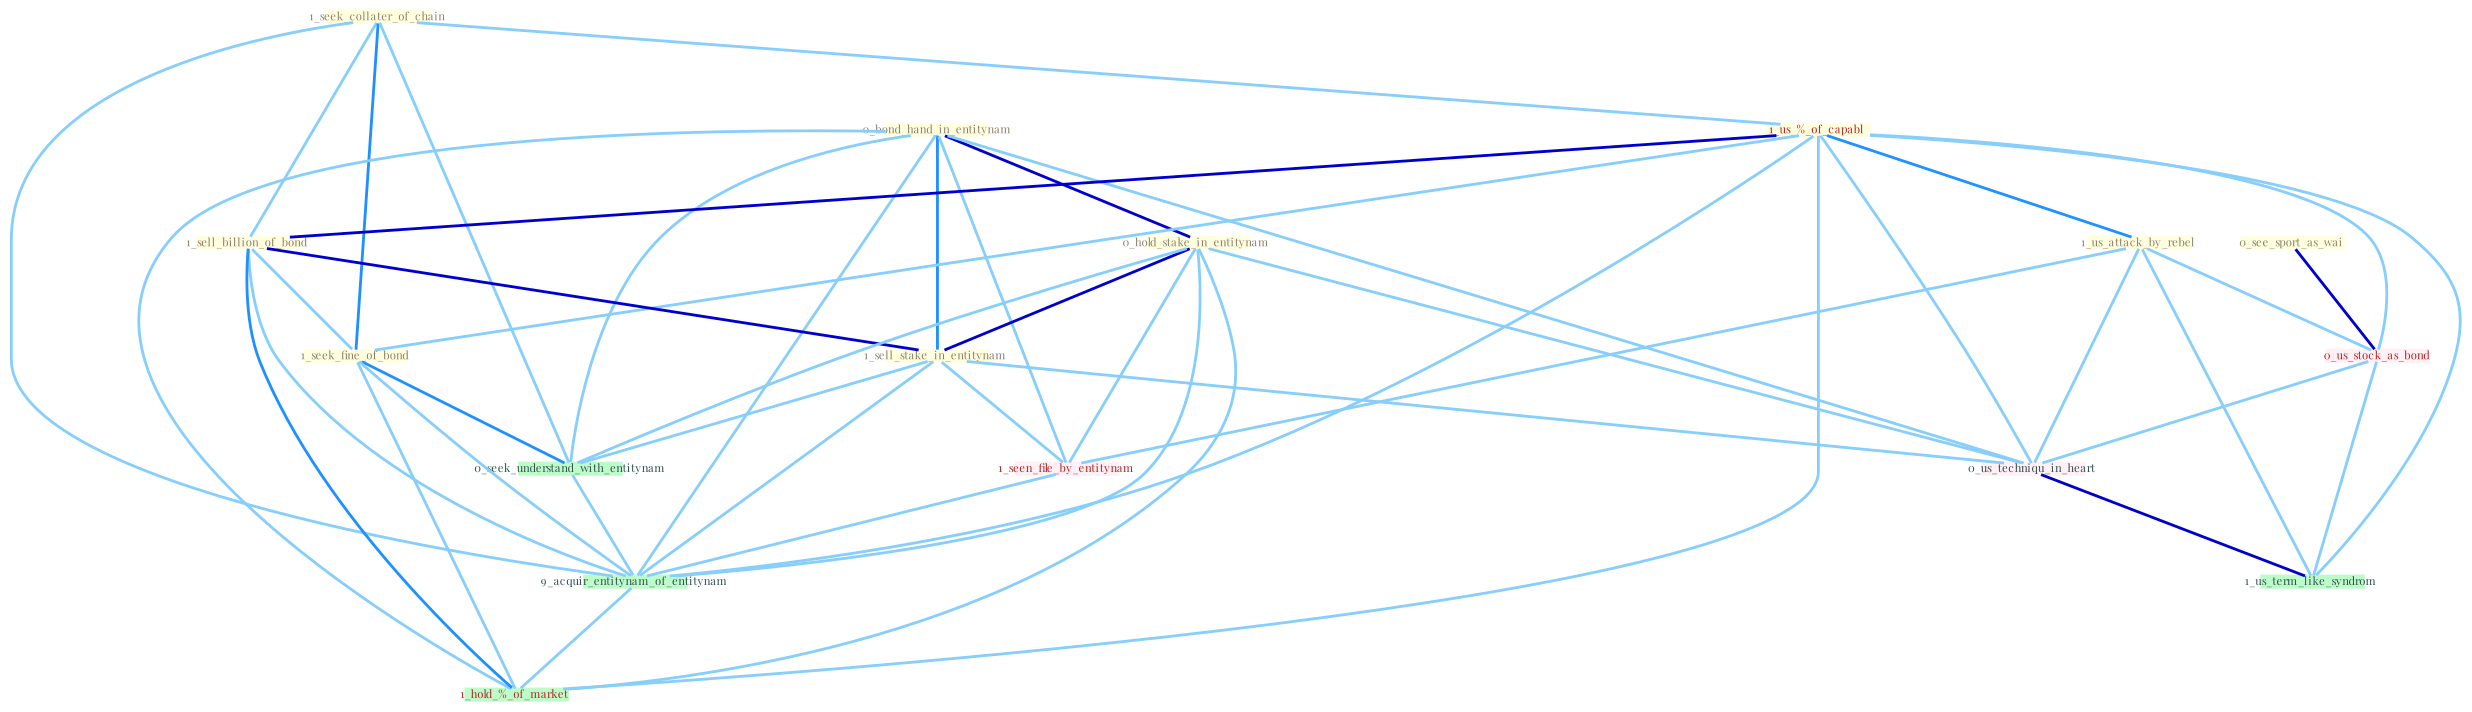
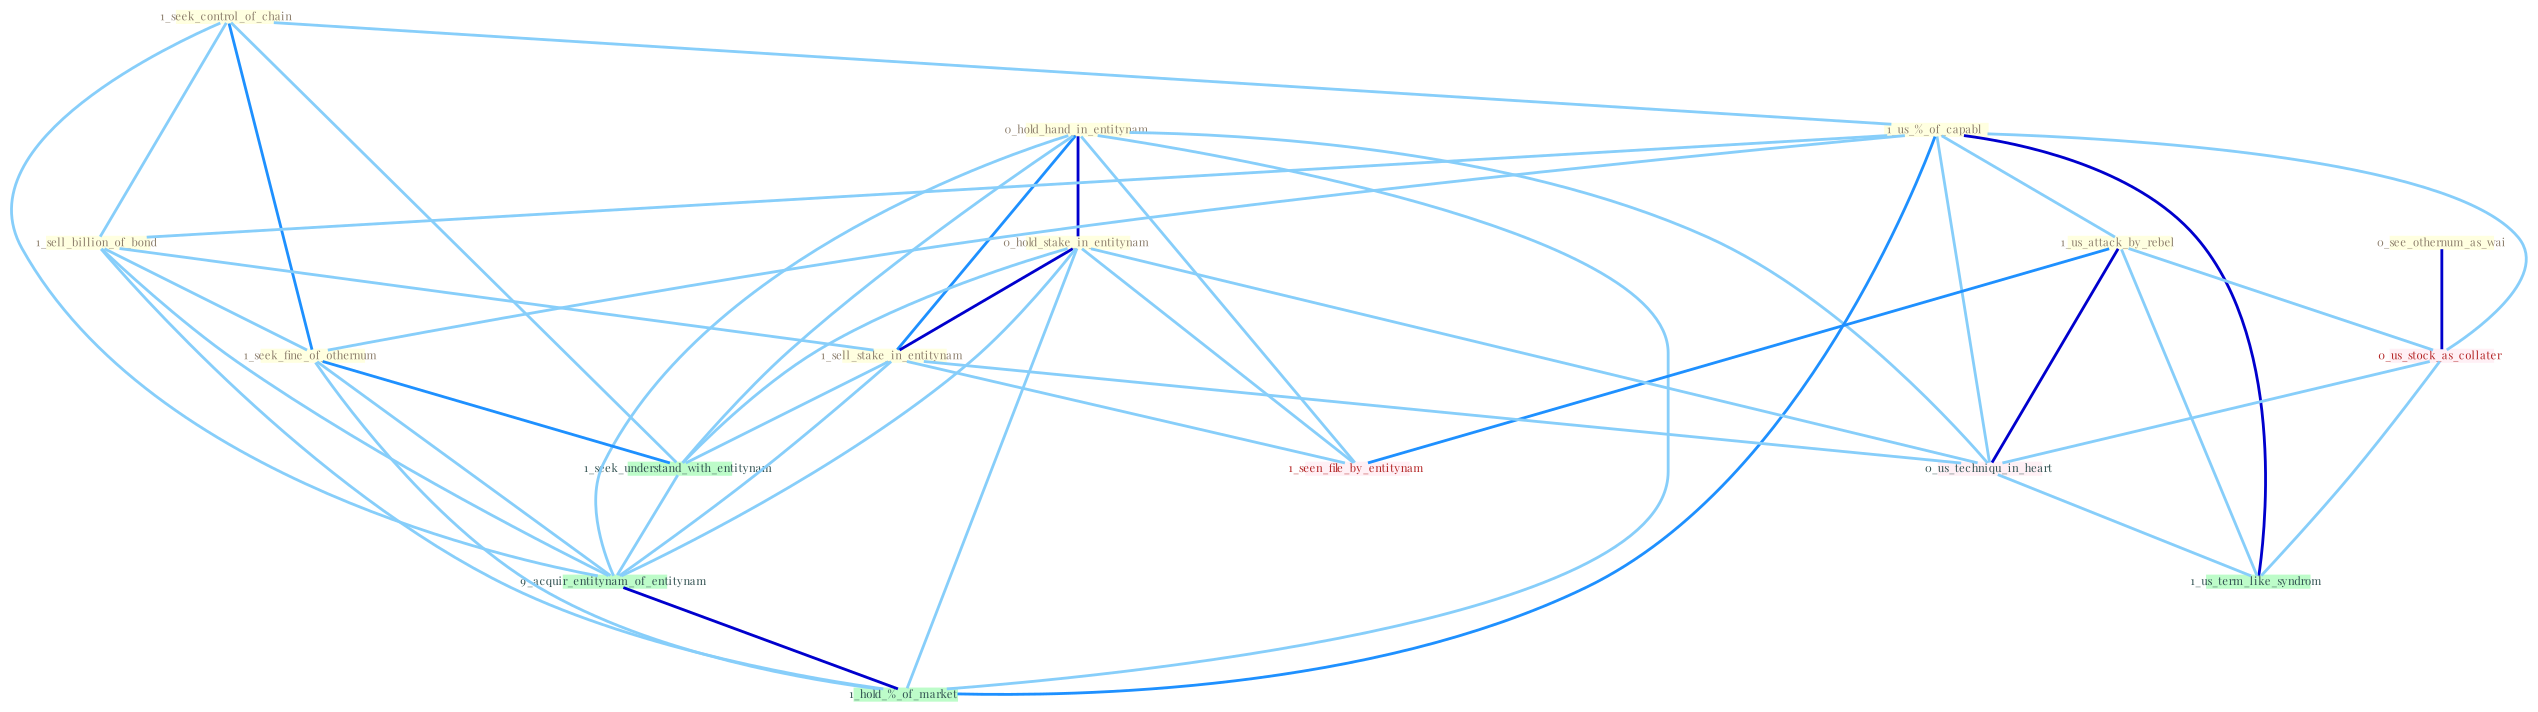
(378, 17) -> (228, 17)
(937, 130) -> (1078, 130)
(1818, 130) -> (1936, 130)
(1979, 186) -> (2028, 186)
(996, 189) -> (1060, 184)
(2363, 211) -> (2205, 251)
(2293, 243) -> (2442, 243)
(593, 299) -> (478, 297)
(356, 356) -> (313, 356)
(2087, 356) -> (2055, 356)
(2377, 356) -> (2442, 356)
(1551, 367) -> (1739, 356)
(1244, 451) -> none
(570, 469) -> (680, 469)
(334, 492) -> (467, 563)
(851, 525) -> none
(2173, 525) -> (2124, 525)
(1372, 610) -> (1558, 599)
(576, 638) -> (761, 638)
(517, 695) -> (906, 695)
